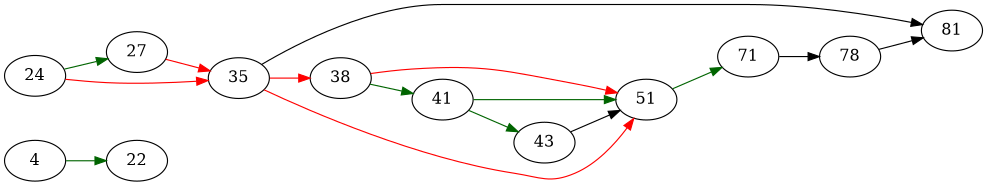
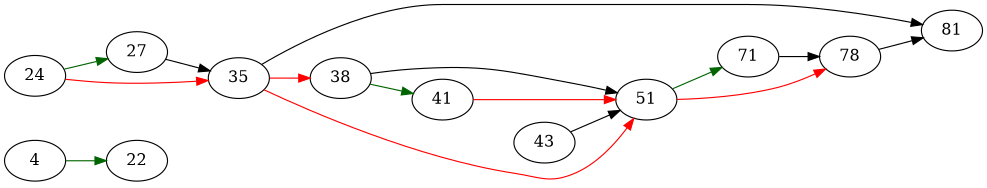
(182, 64) -> (182, 64)
(489, 69) -> (489, 69)
none -> (748, 93)
(539, 100) -> (539, 100)
(488, 119) -> none
